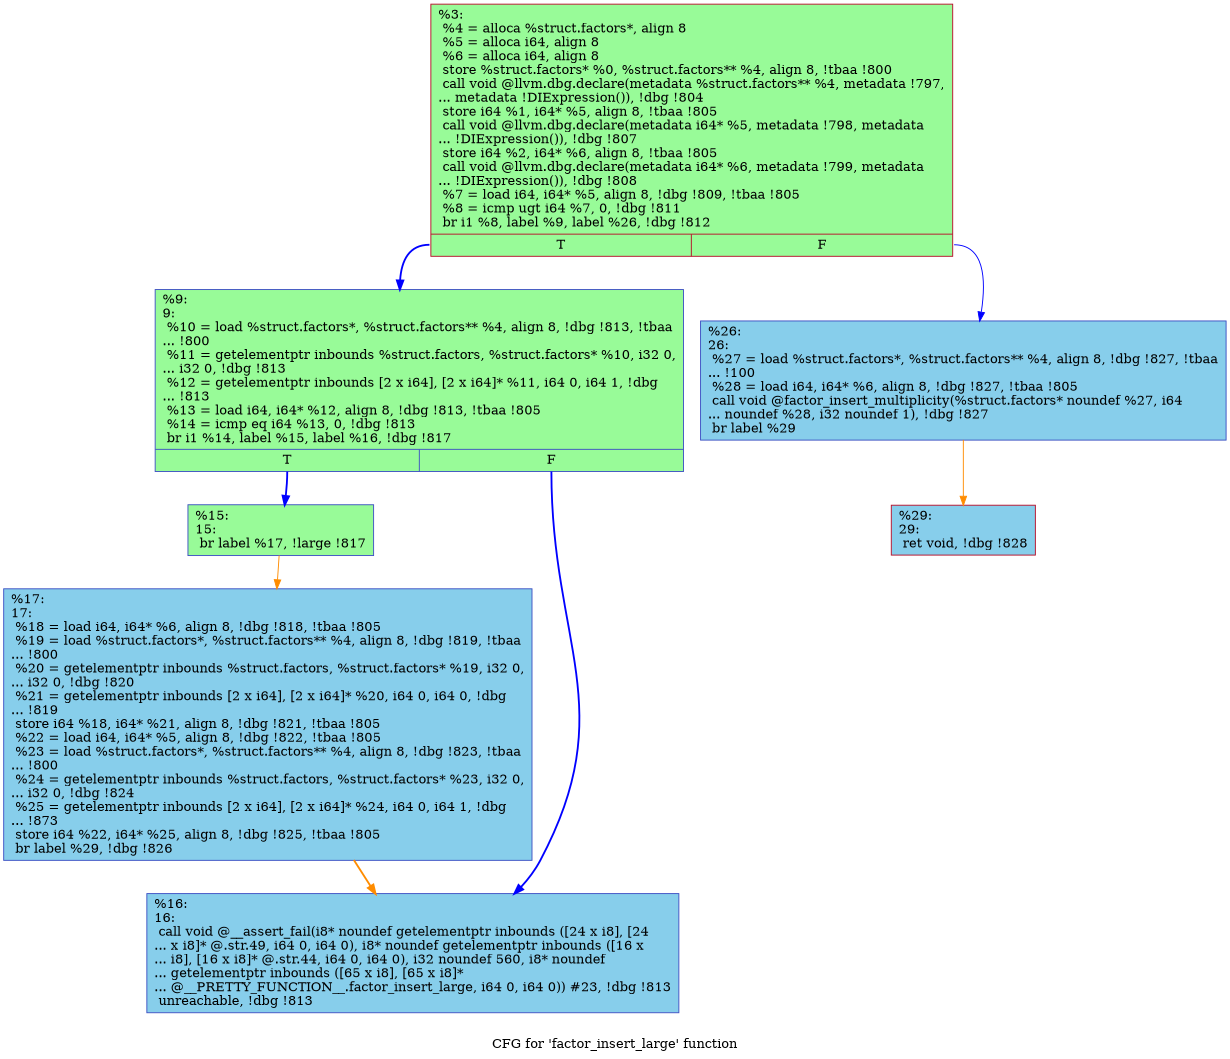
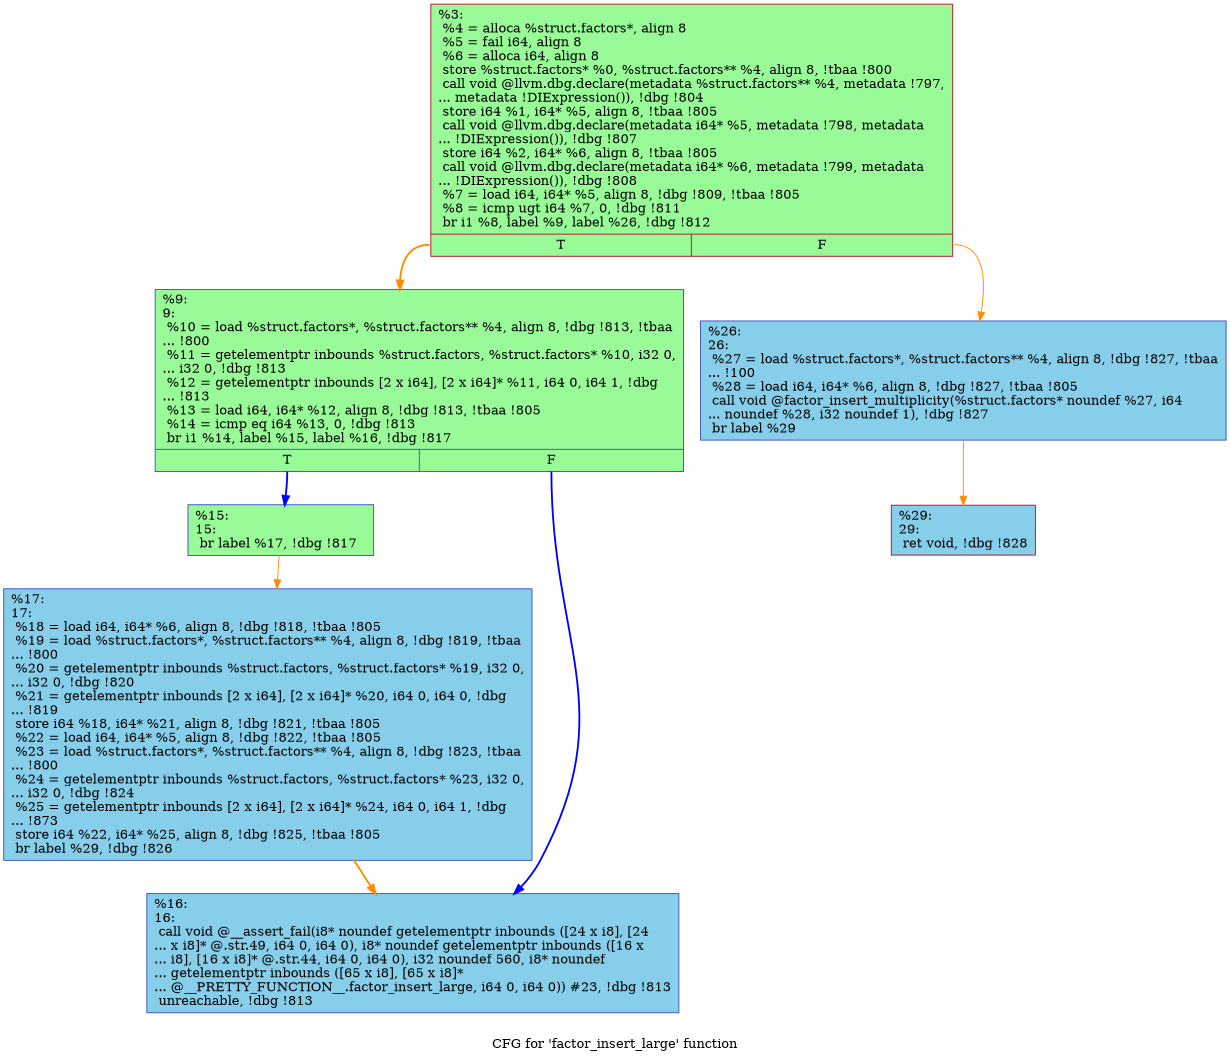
(519, 42) -> (510, 42)
(407, 256) -> (407, 256)
(982, 270) -> (982, 270)
(281, 544) -> (276, 544)
